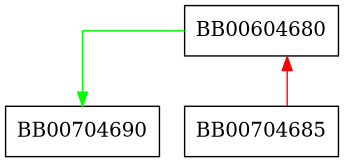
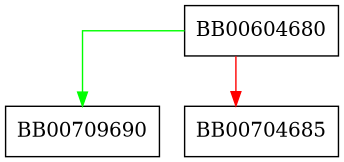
(287, 88) -> (236, 74)
(83, 131) -> (83, 131)
